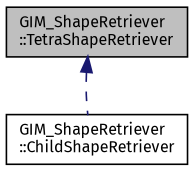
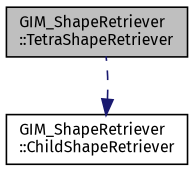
(86, 94) -> (108, 78)
